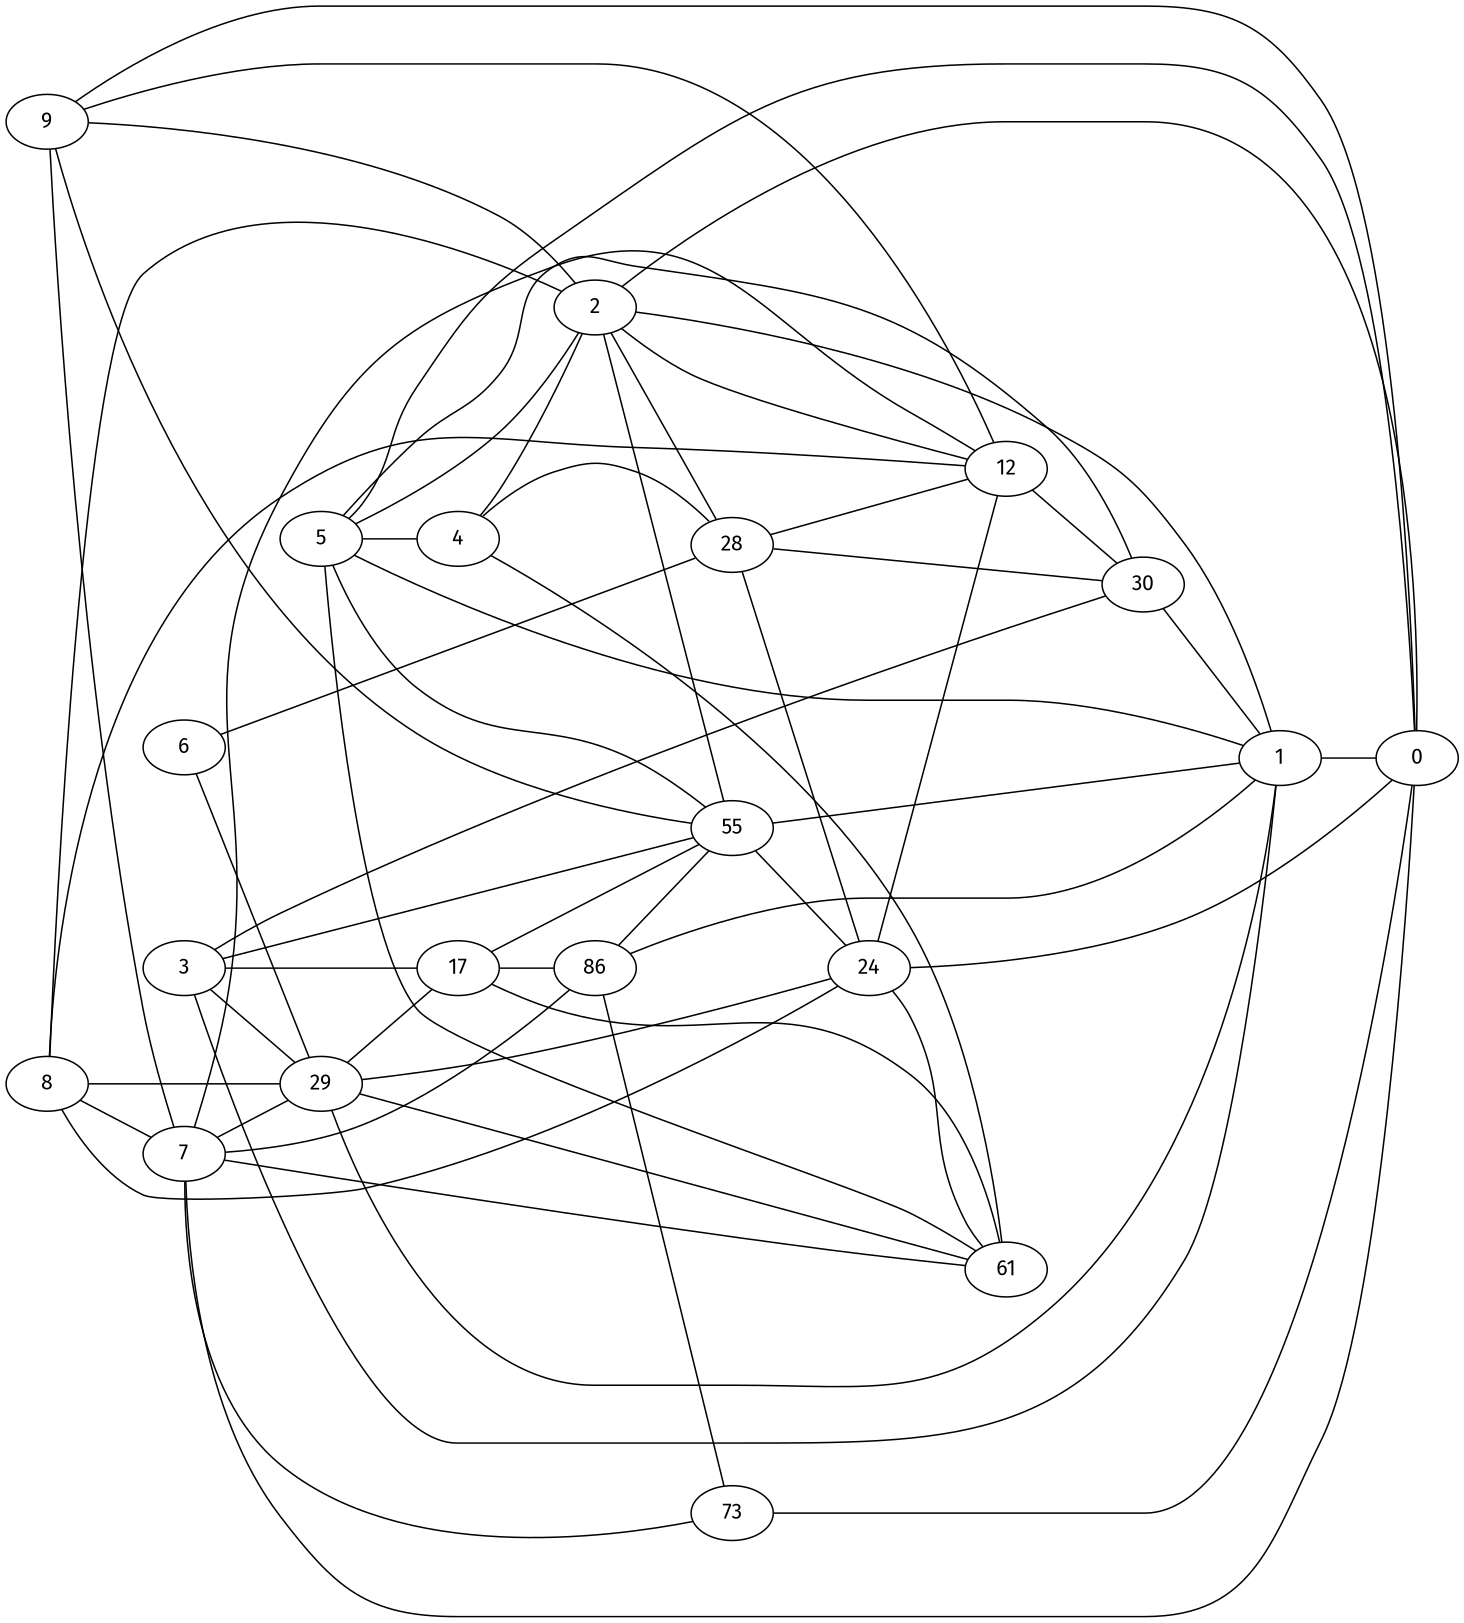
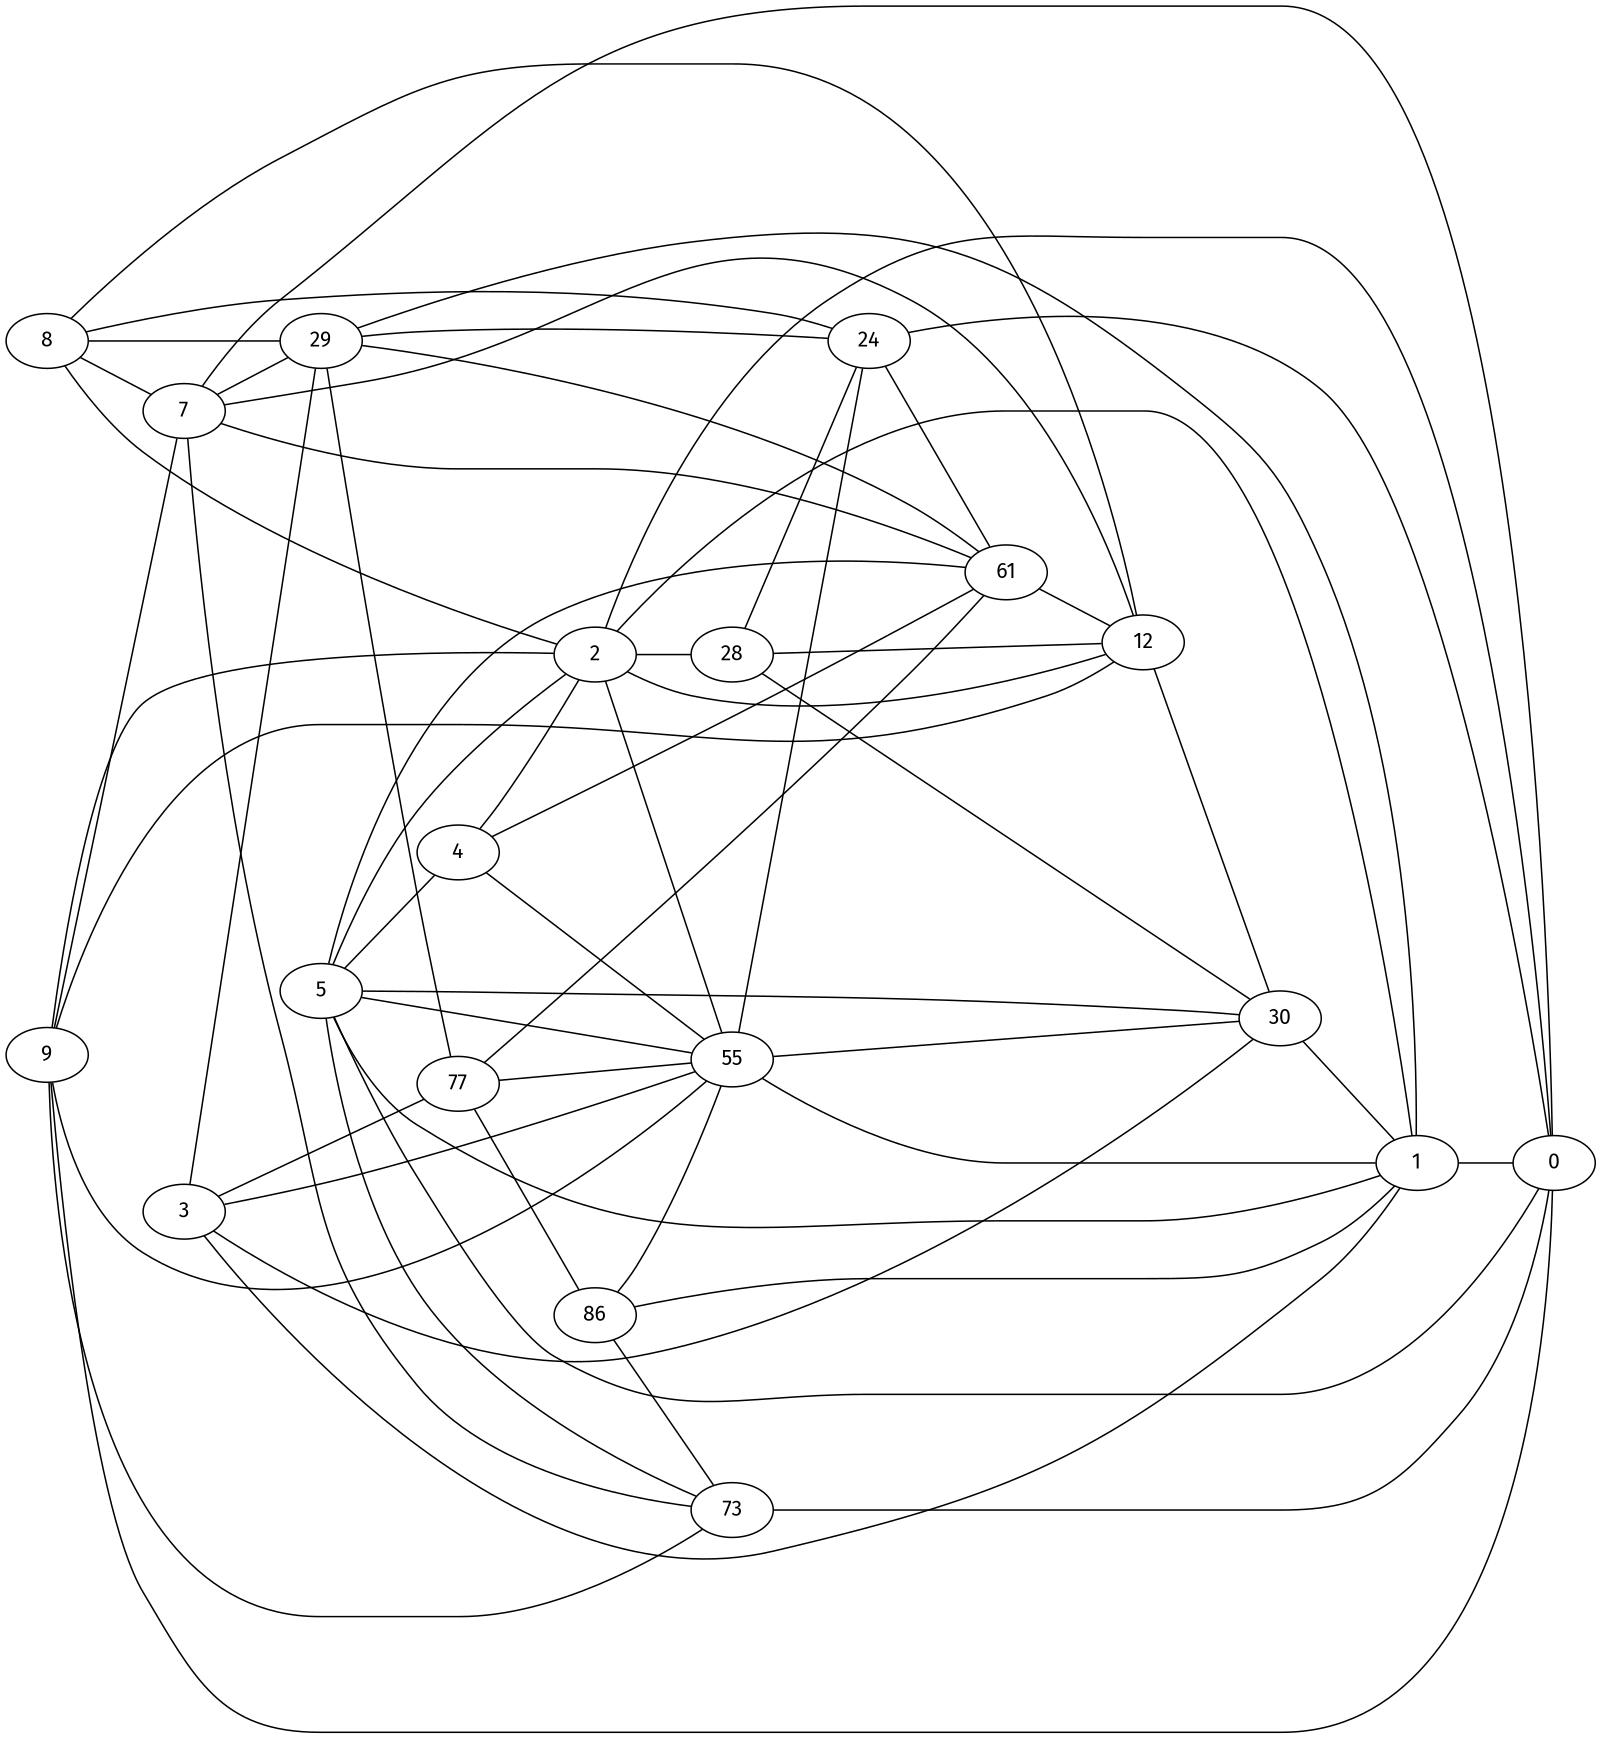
(598, 463) -> (590, 952)
(938, 719) -> (1075, 607)
(184, 747) -> none
(458, 968) -> (458, 1084)
none -> (1006, 1039)
(420, 1097) -> none
none -> (436, 1315)
none -> (205, 1571)
